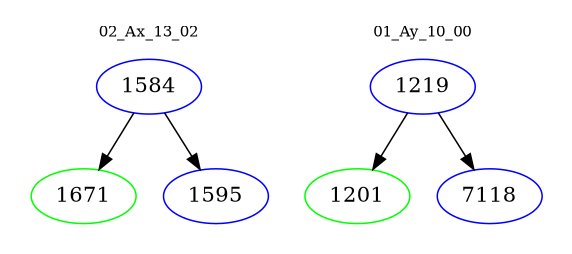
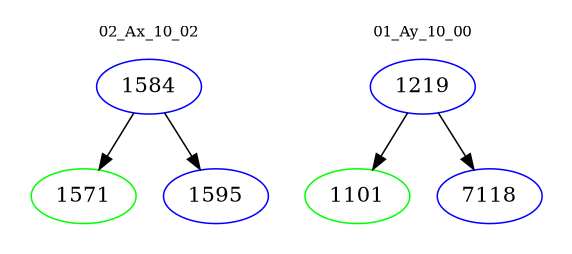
(149, 33) -> (149, 33)
(84, 196) -> (84, 196)
(357, 196) -> (357, 196)
